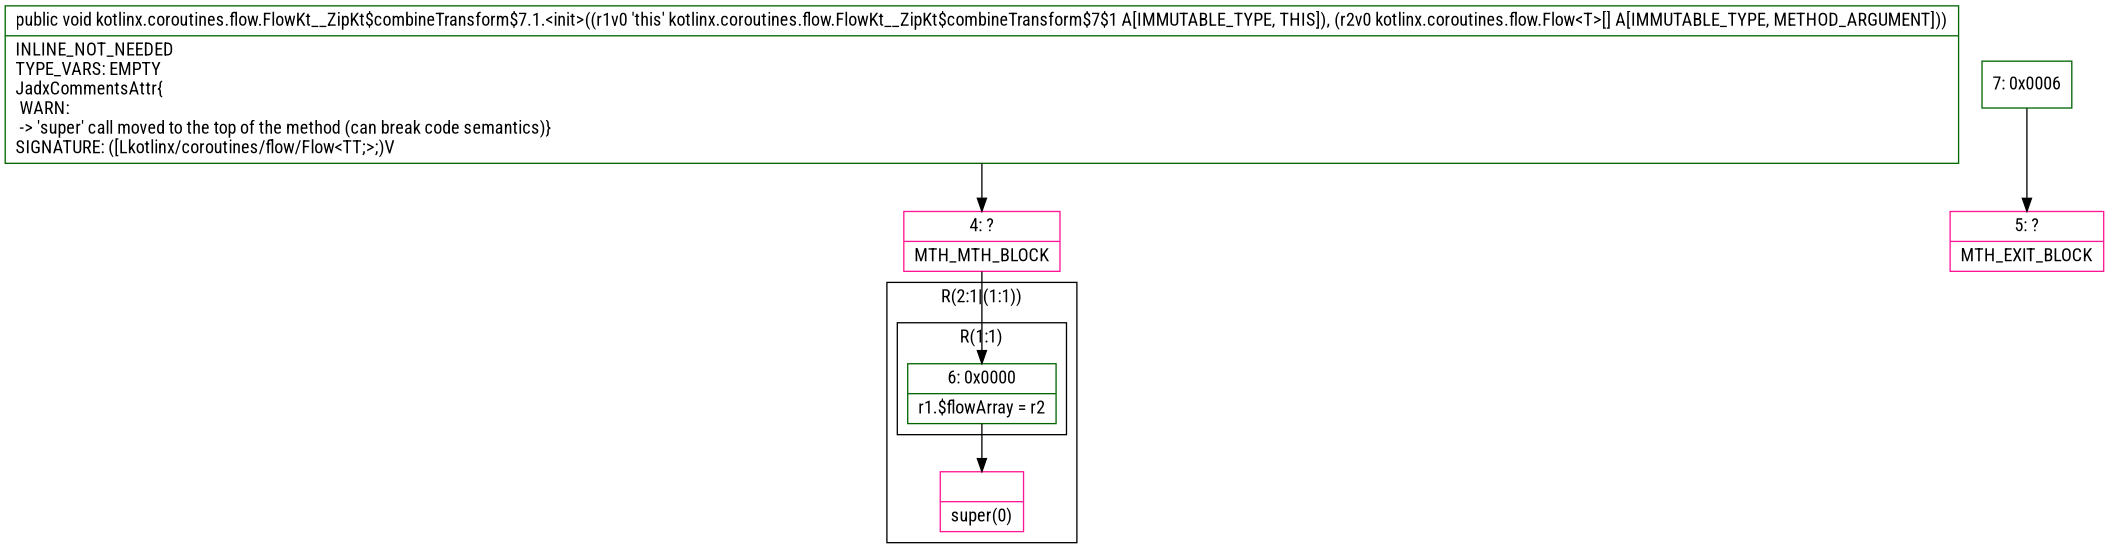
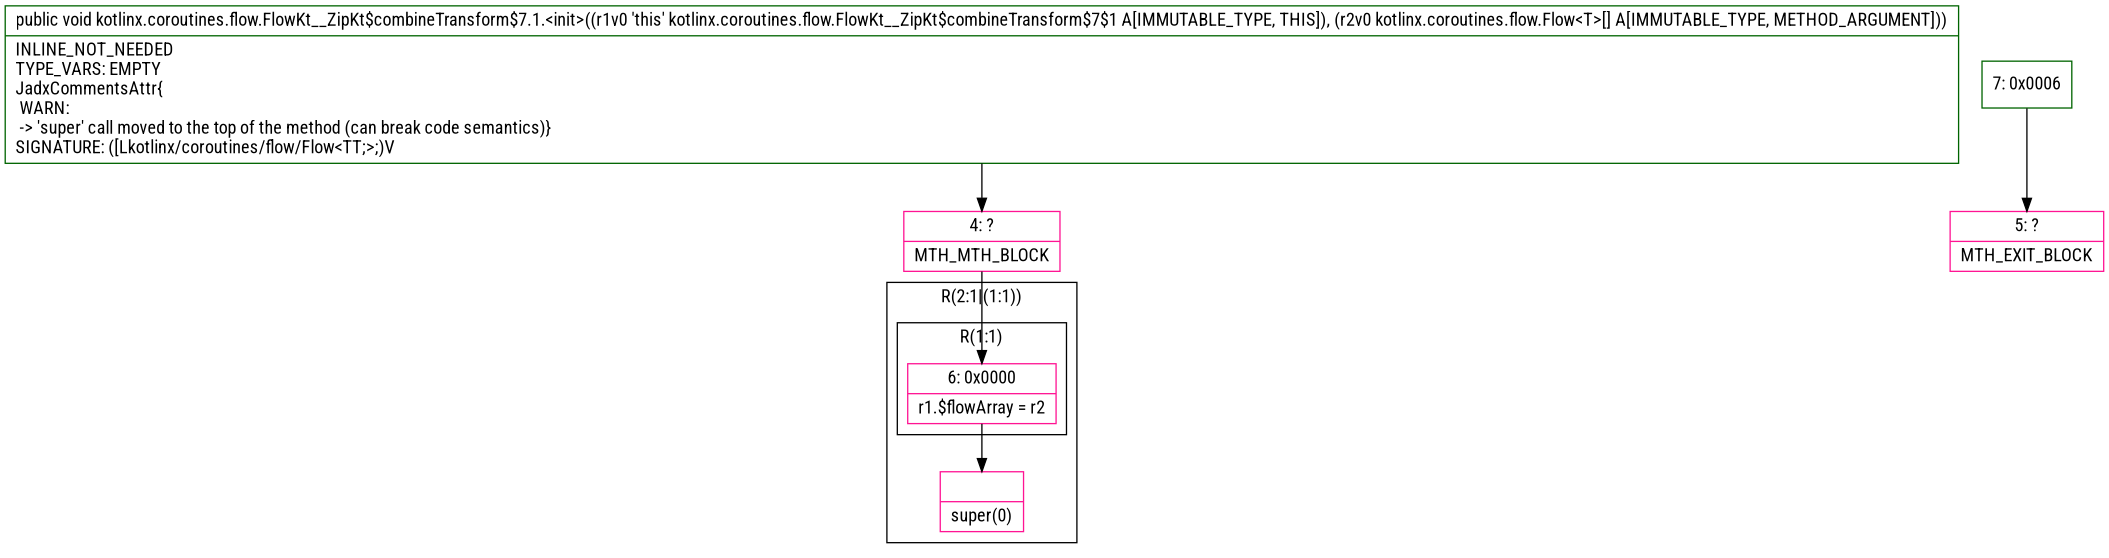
(982, 394) -> (982, 394)
